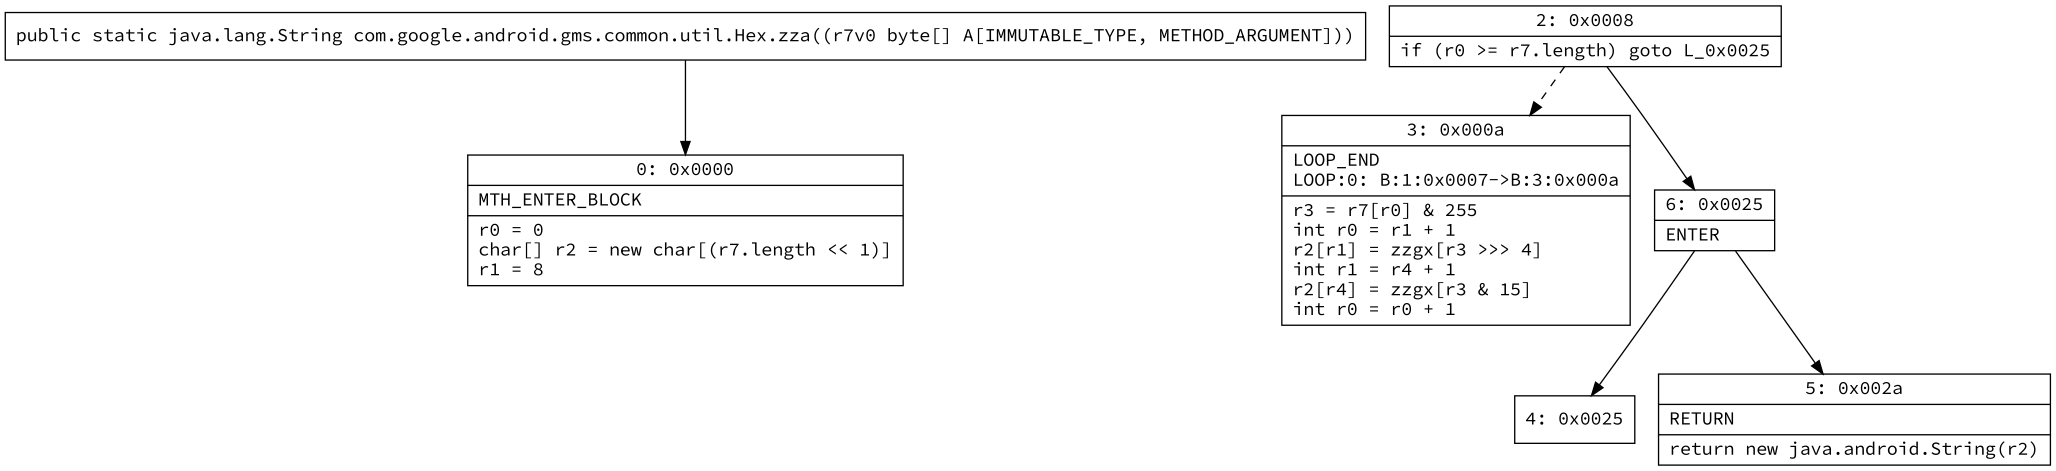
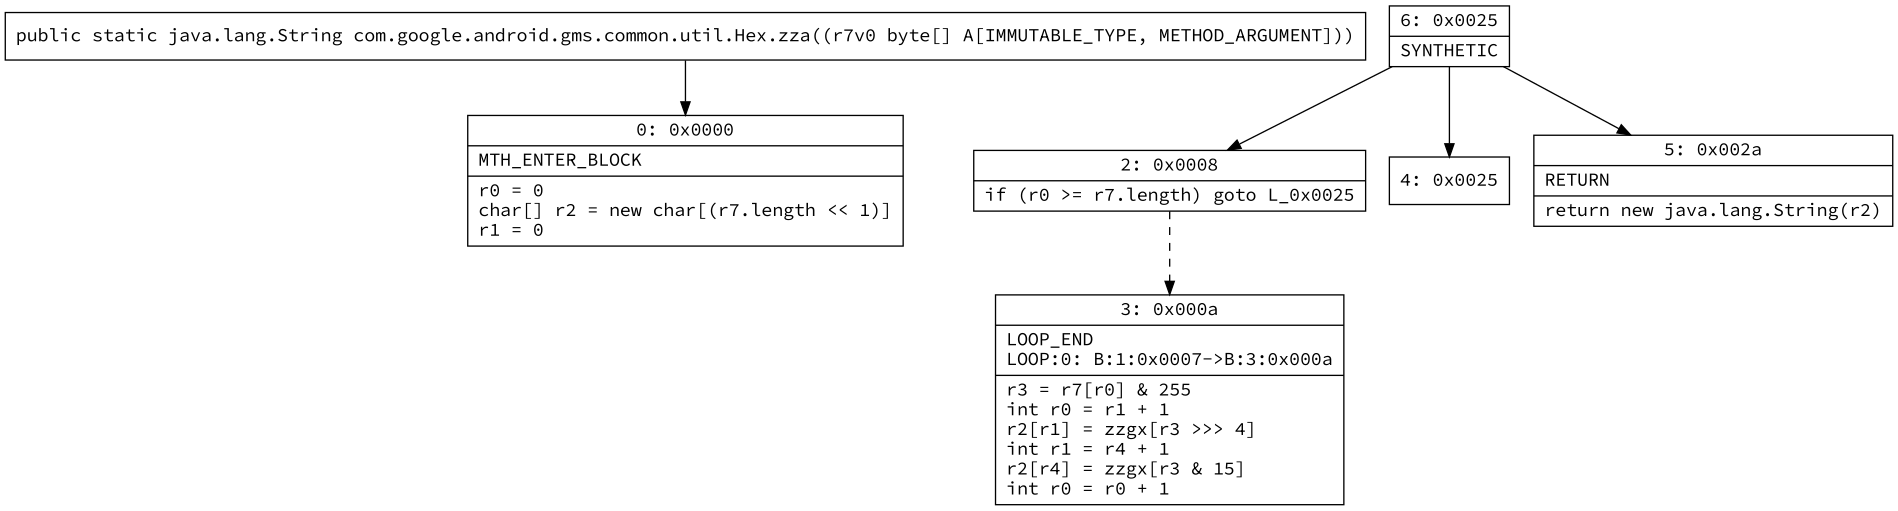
(1648, 122) -> (1316, 105)
(1693, 235) -> (1449, 51)
(511, 270) -> (511, 230)
(1854, 449) -> (1713, 210)
